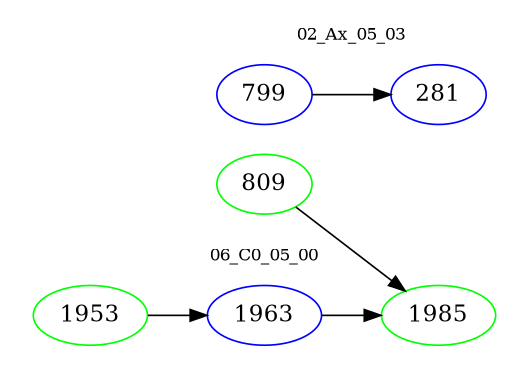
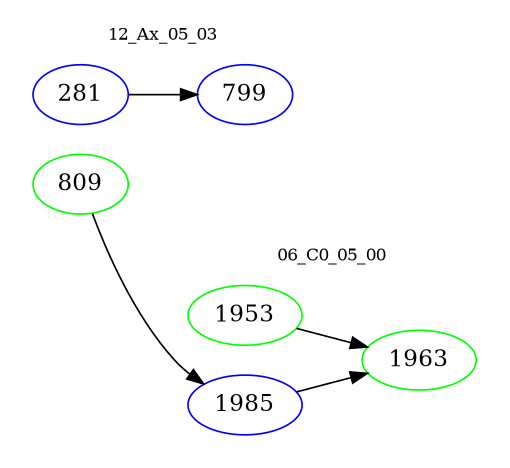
(352, 36) -> (163, 36)
(343, 95) -> (154, 95)
(264, 315) -> (419, 360)
(343, 315) -> (324, 385)
(439, 315) -> (245, 405)
